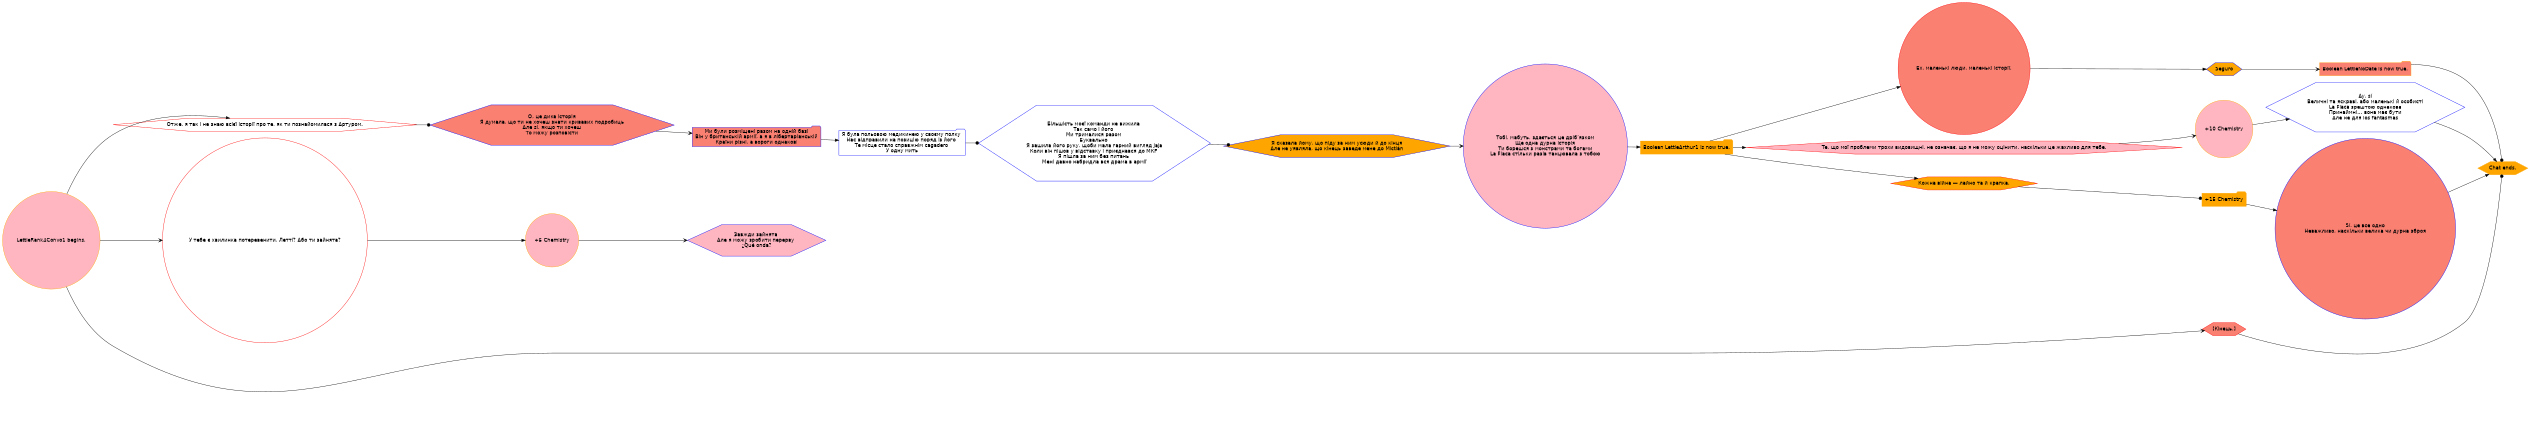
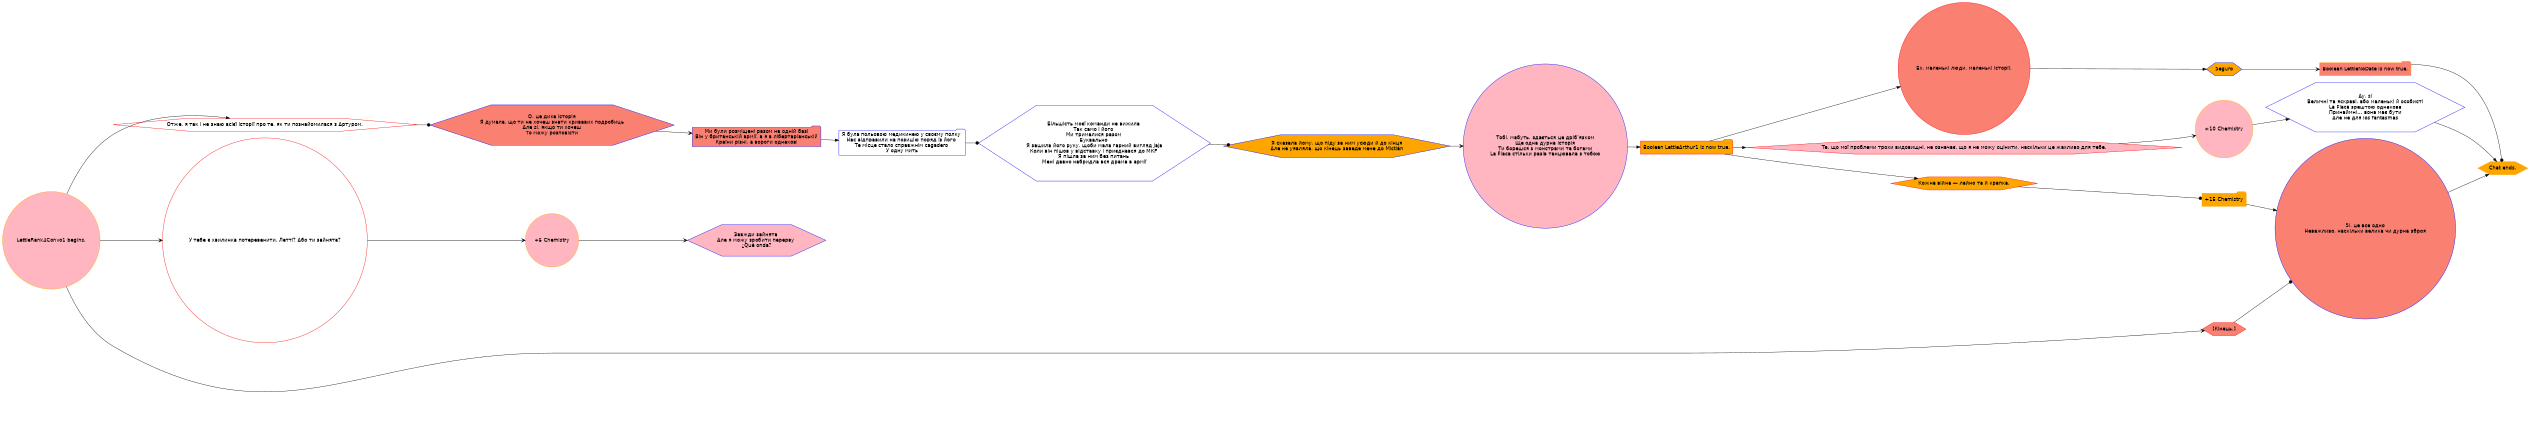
(1687, 148) -> (1687, 148)
(445, 240) -> (445, 240)
(2428, 342) -> (2261, 303)
